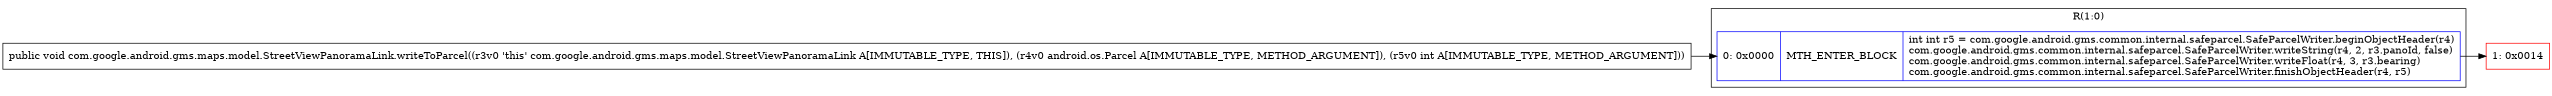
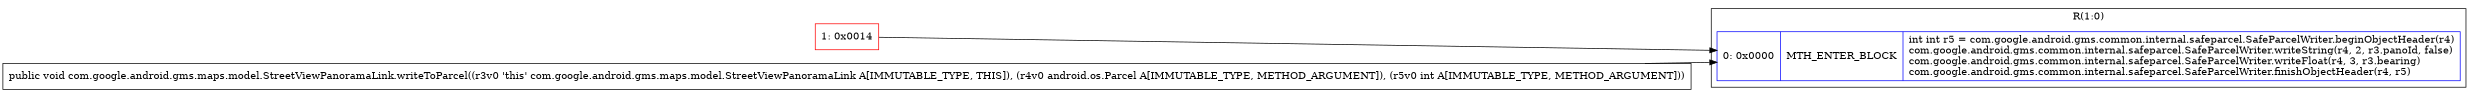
(2470, 56) -> (1294, 44)
